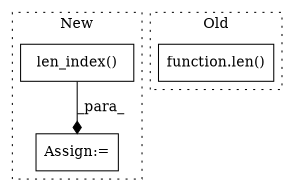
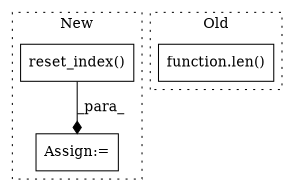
(77, 63) -> (77, 63)
